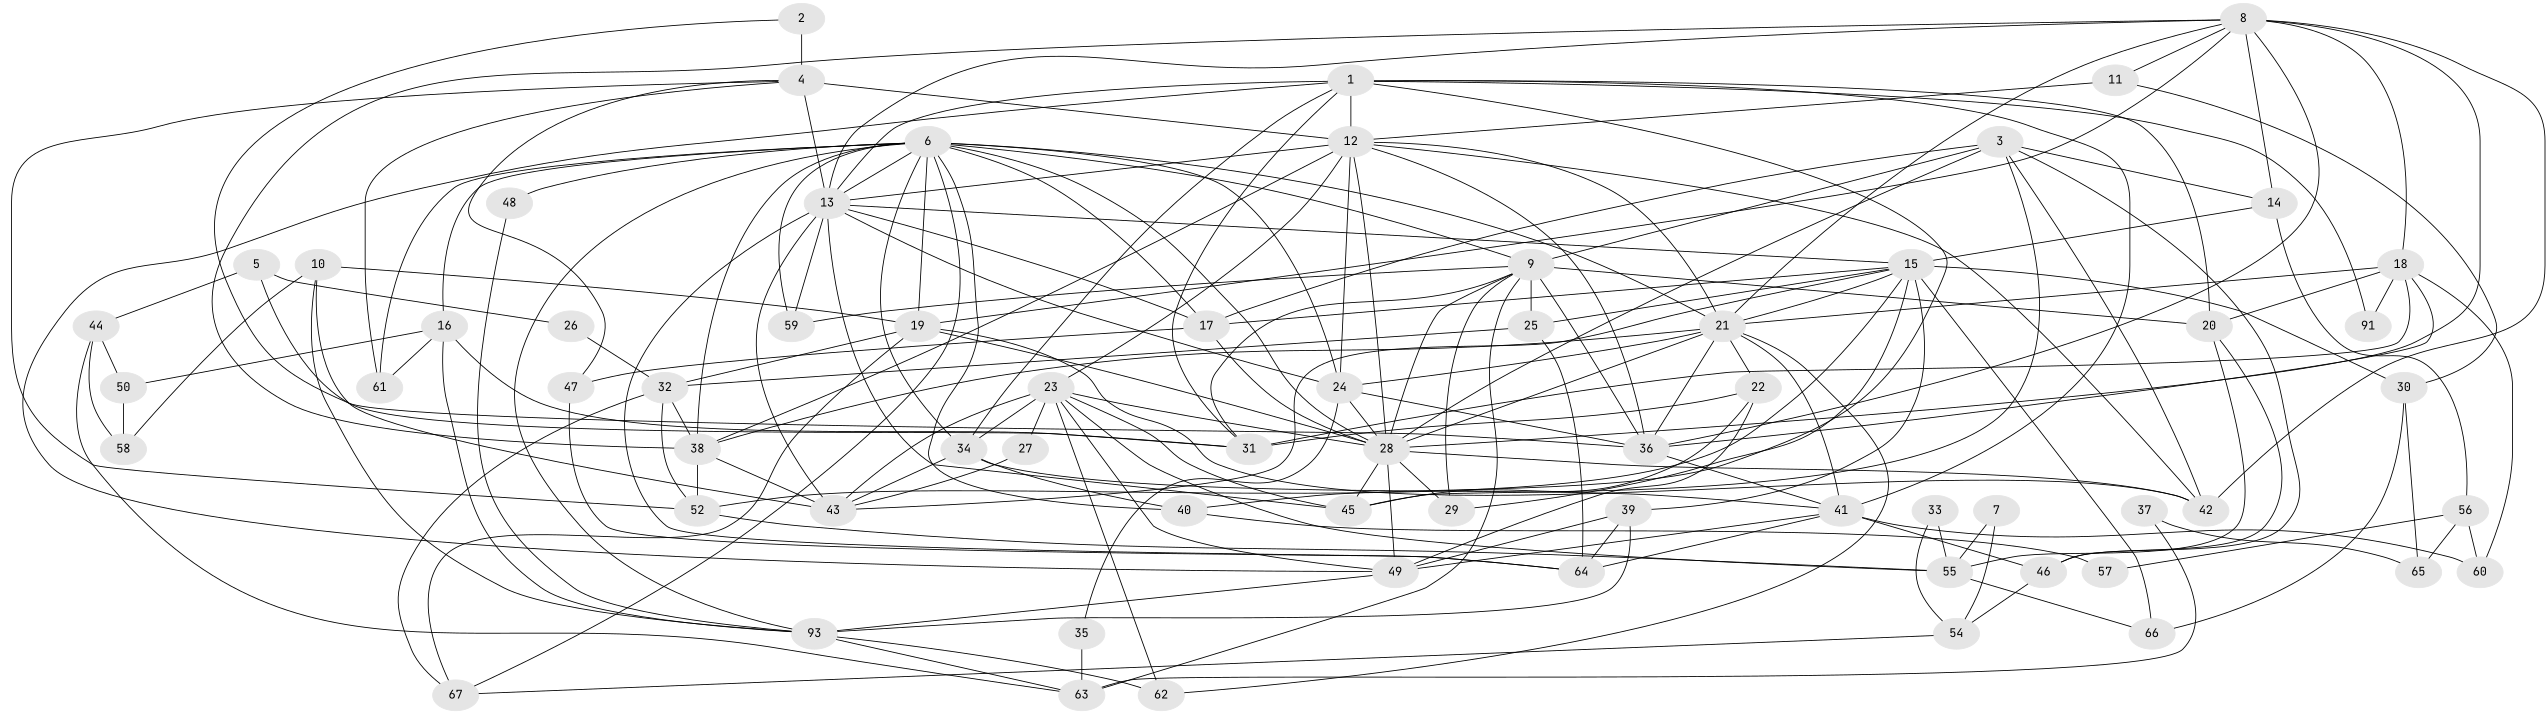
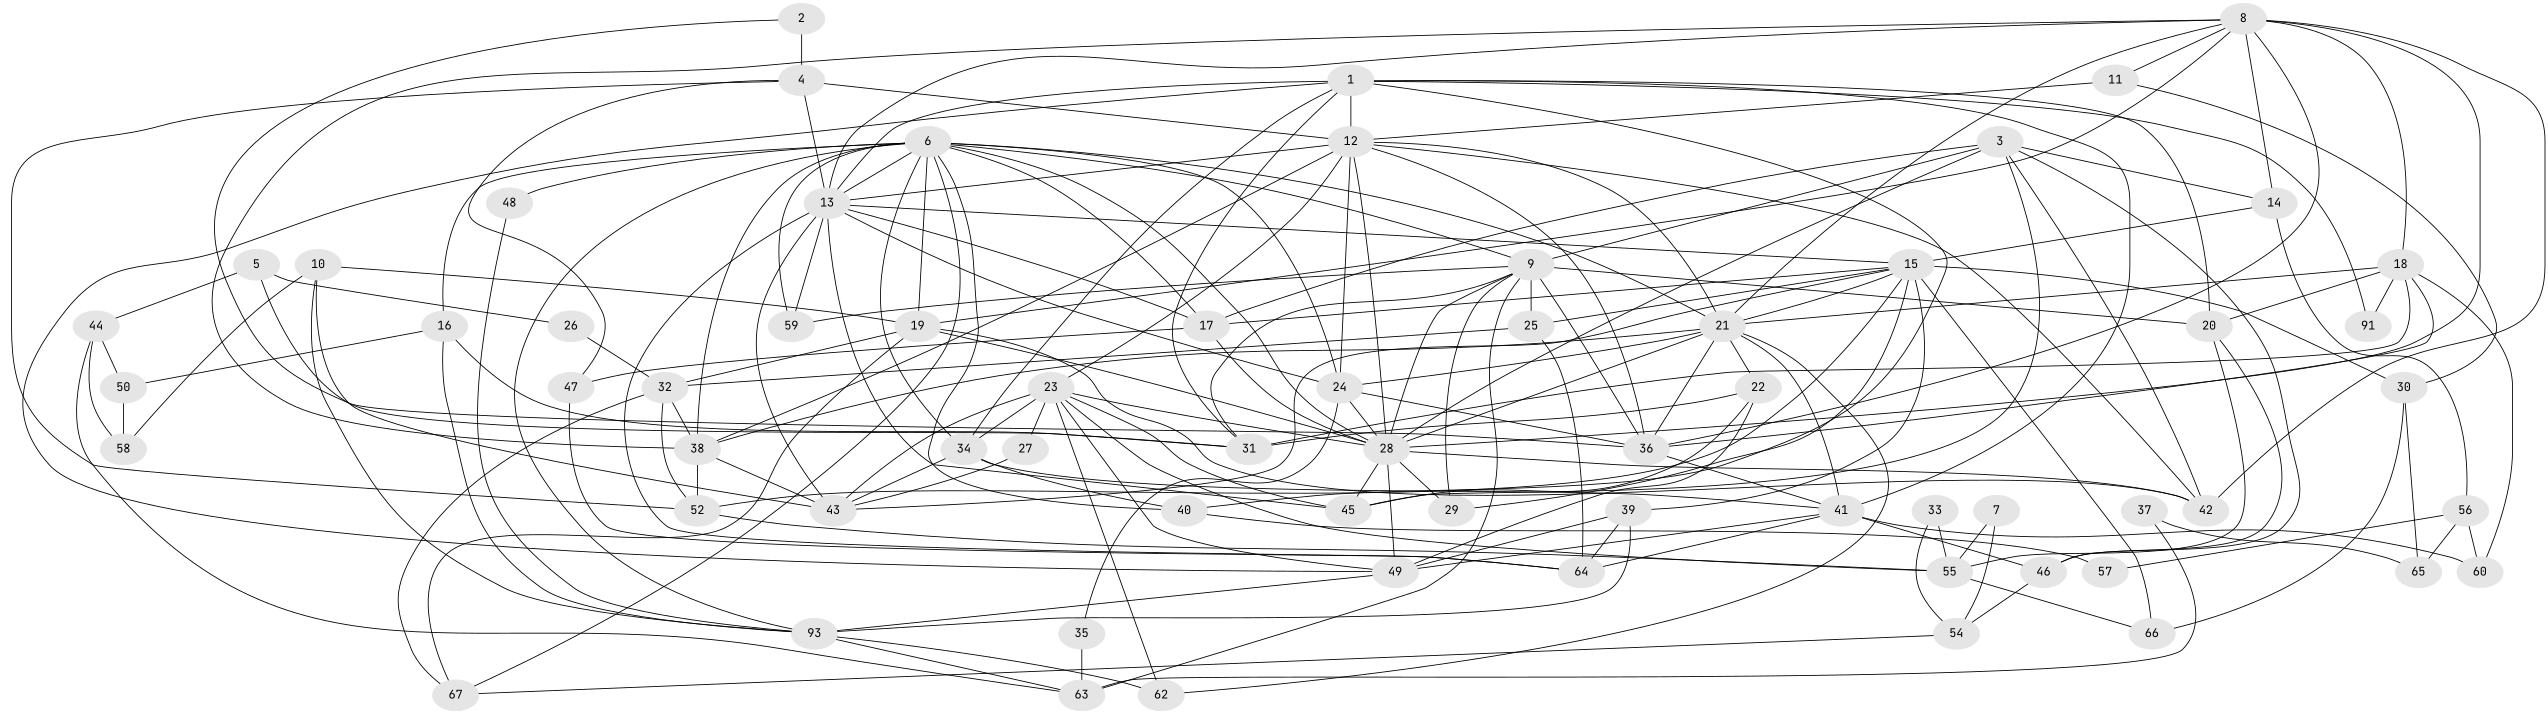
(380, 388) -> none
